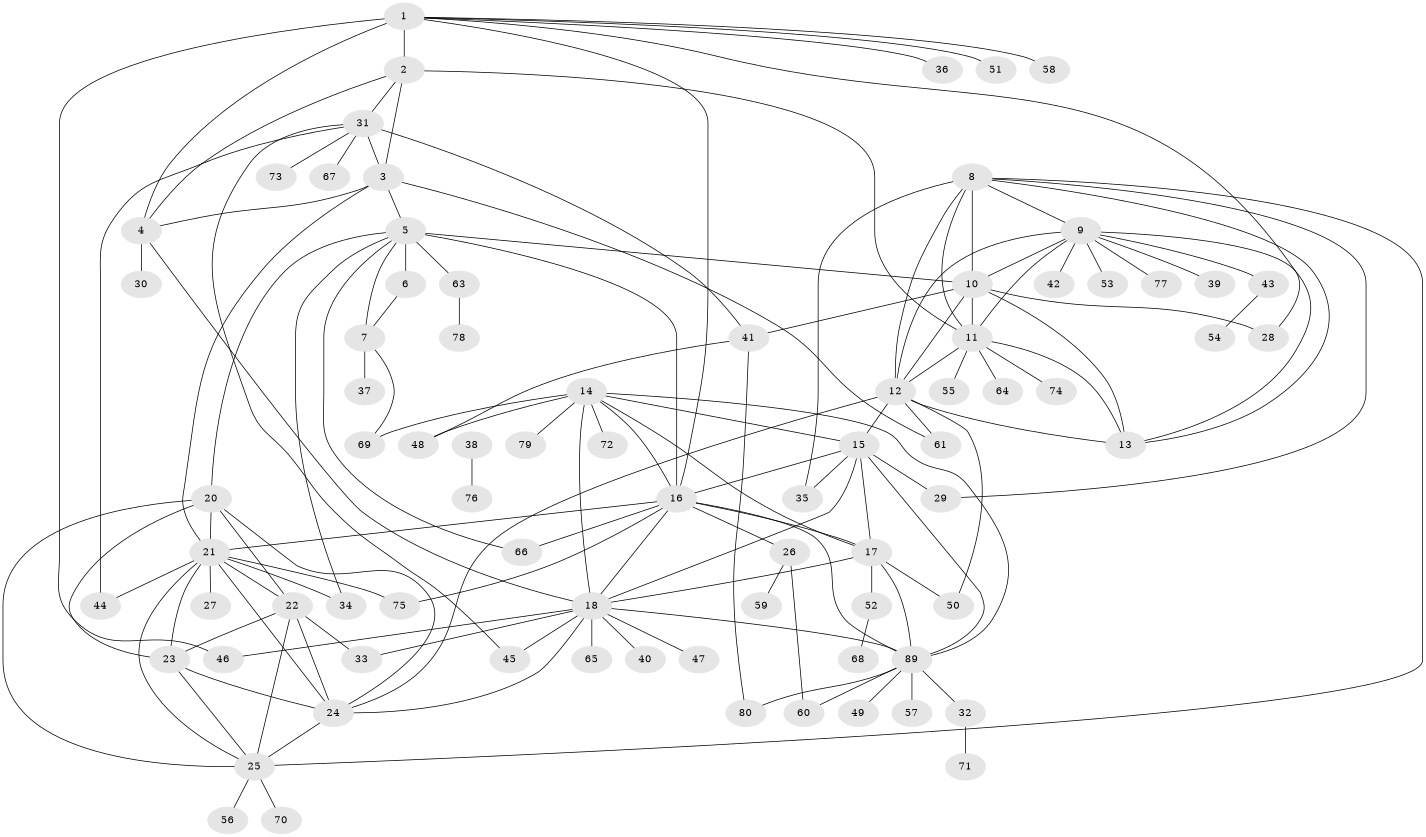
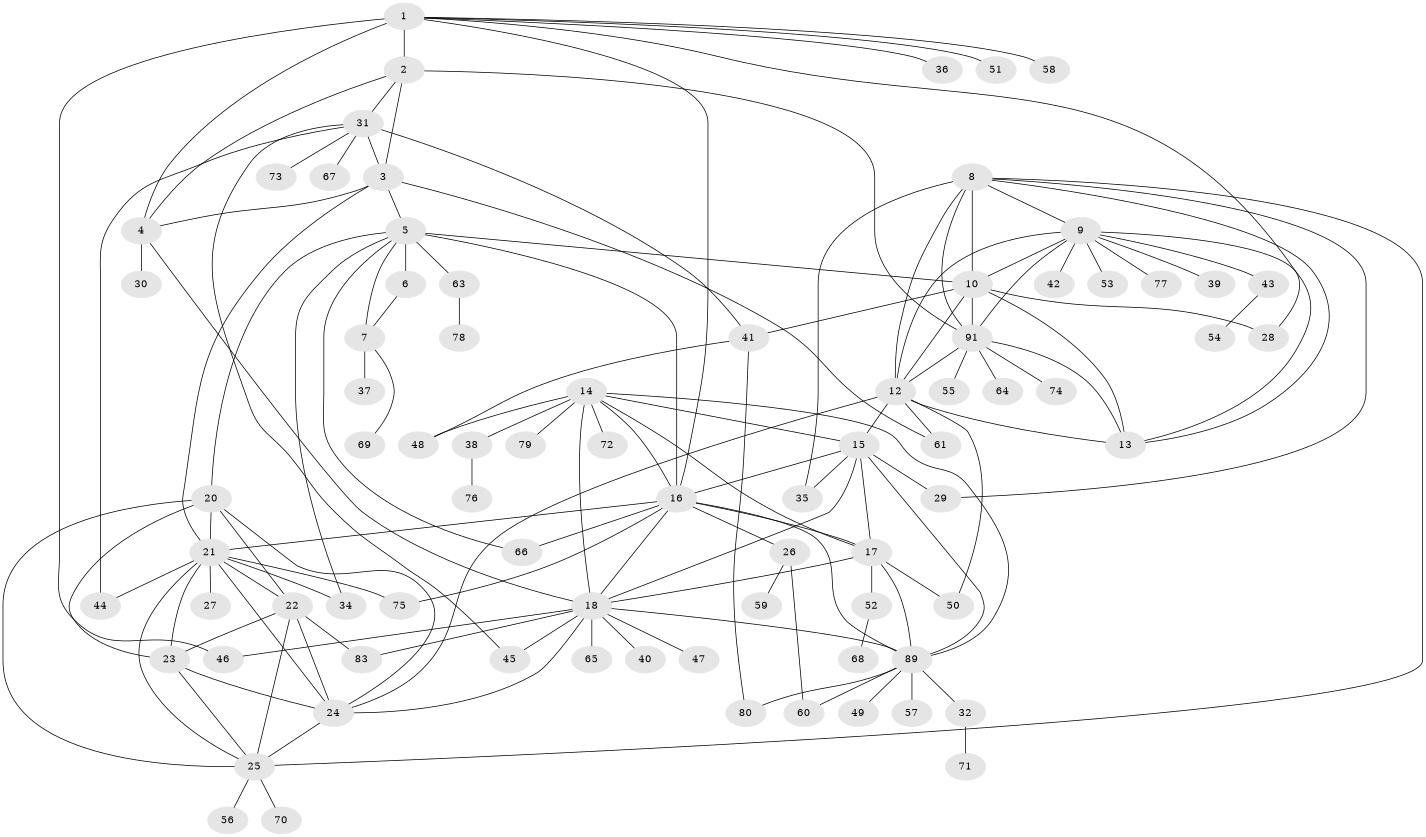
(972, 338) -> (972, 338)
(472, 411) -> (529, 418)
(362, 660) -> (362, 660)
